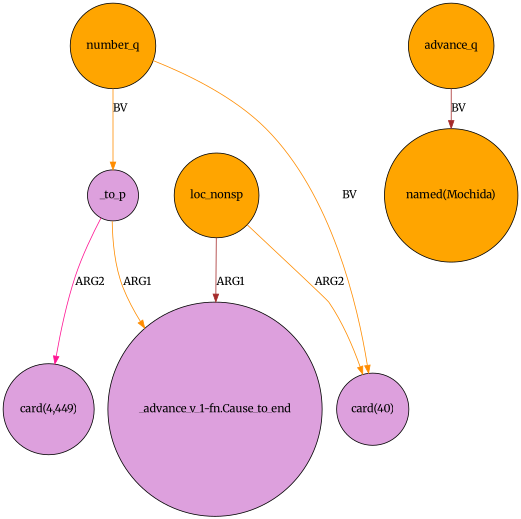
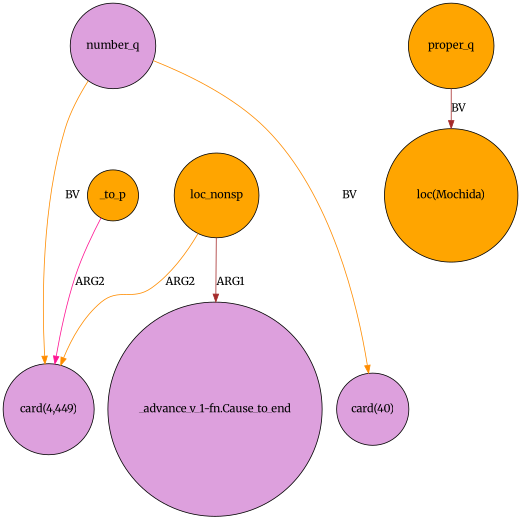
(113, 46) -> (113, 46)
(451, 46) -> (451, 46)
(113, 125) -> (48, 215)
(113, 195) -> (113, 195)
(451, 195) -> (451, 195)
(119, 274) -> none
(314, 288) -> (128, 294)
